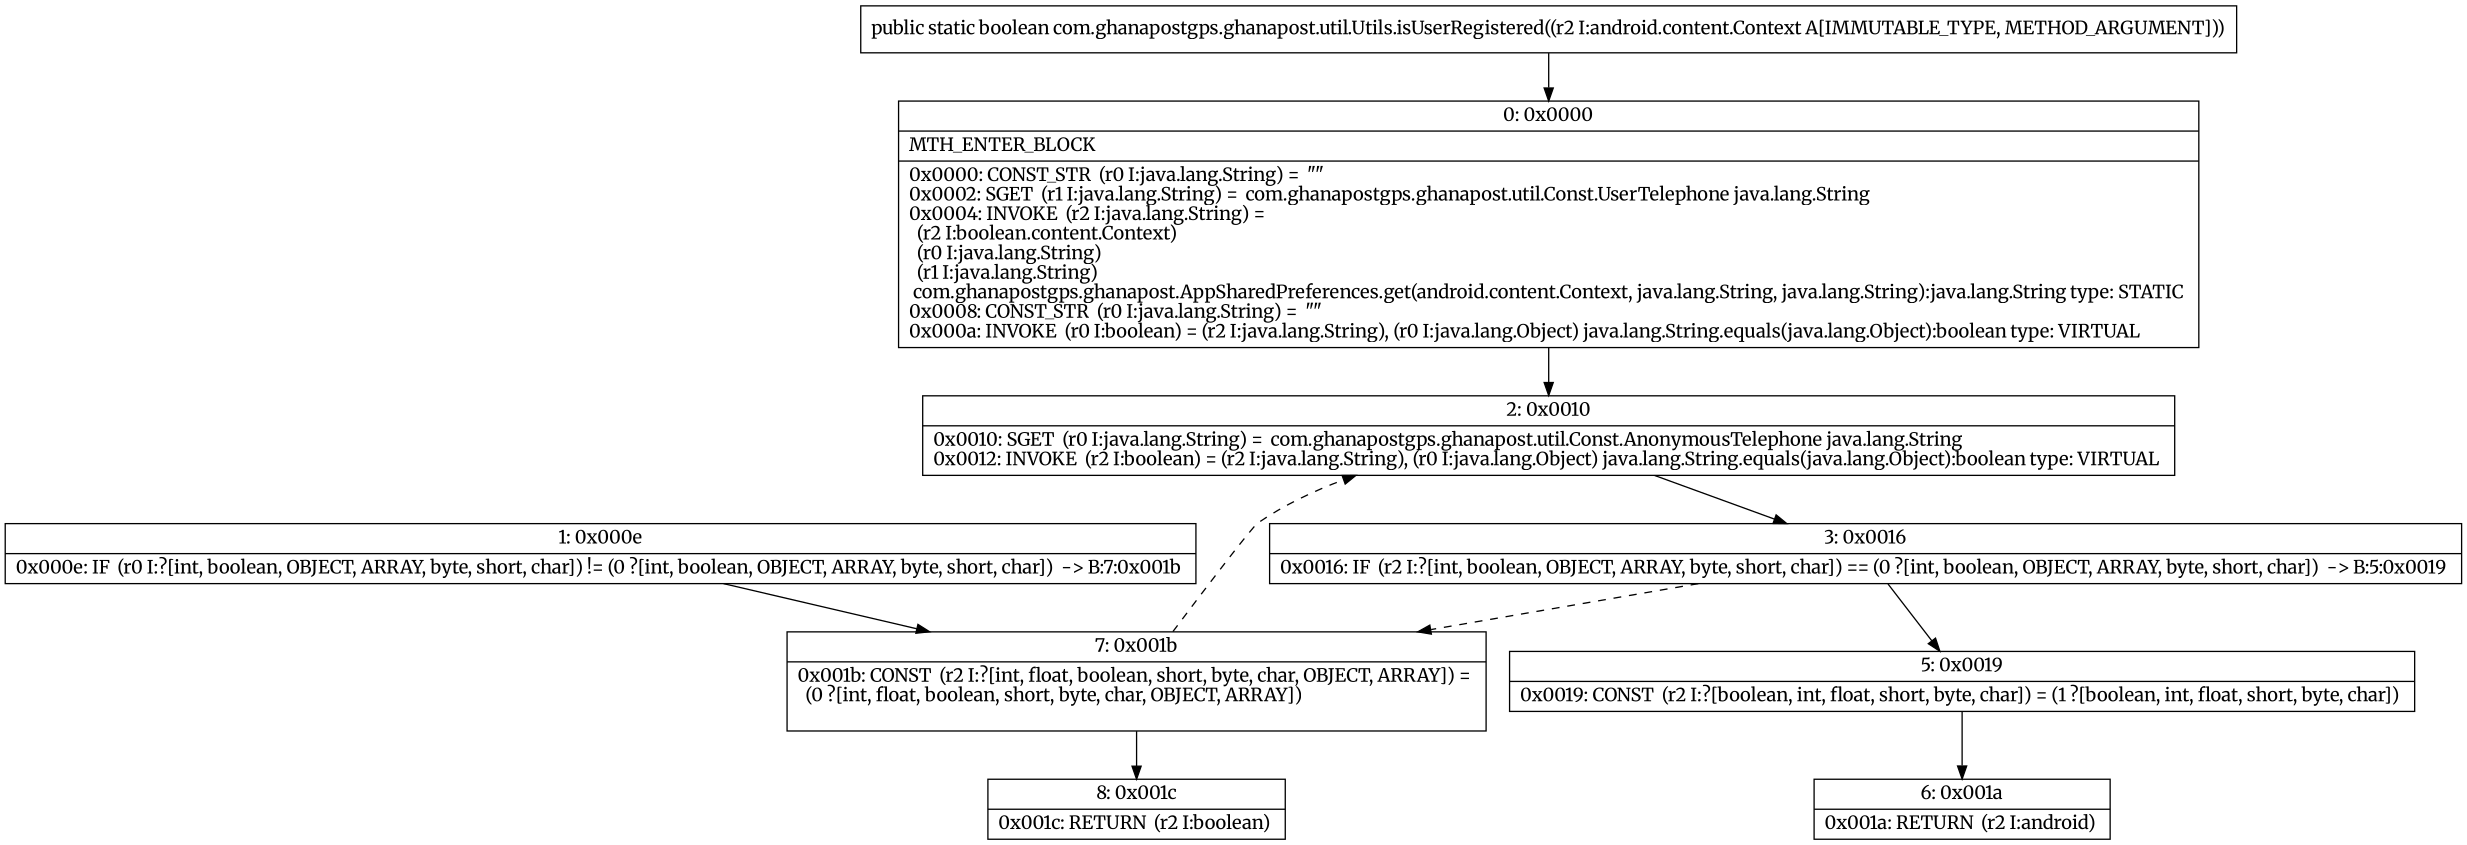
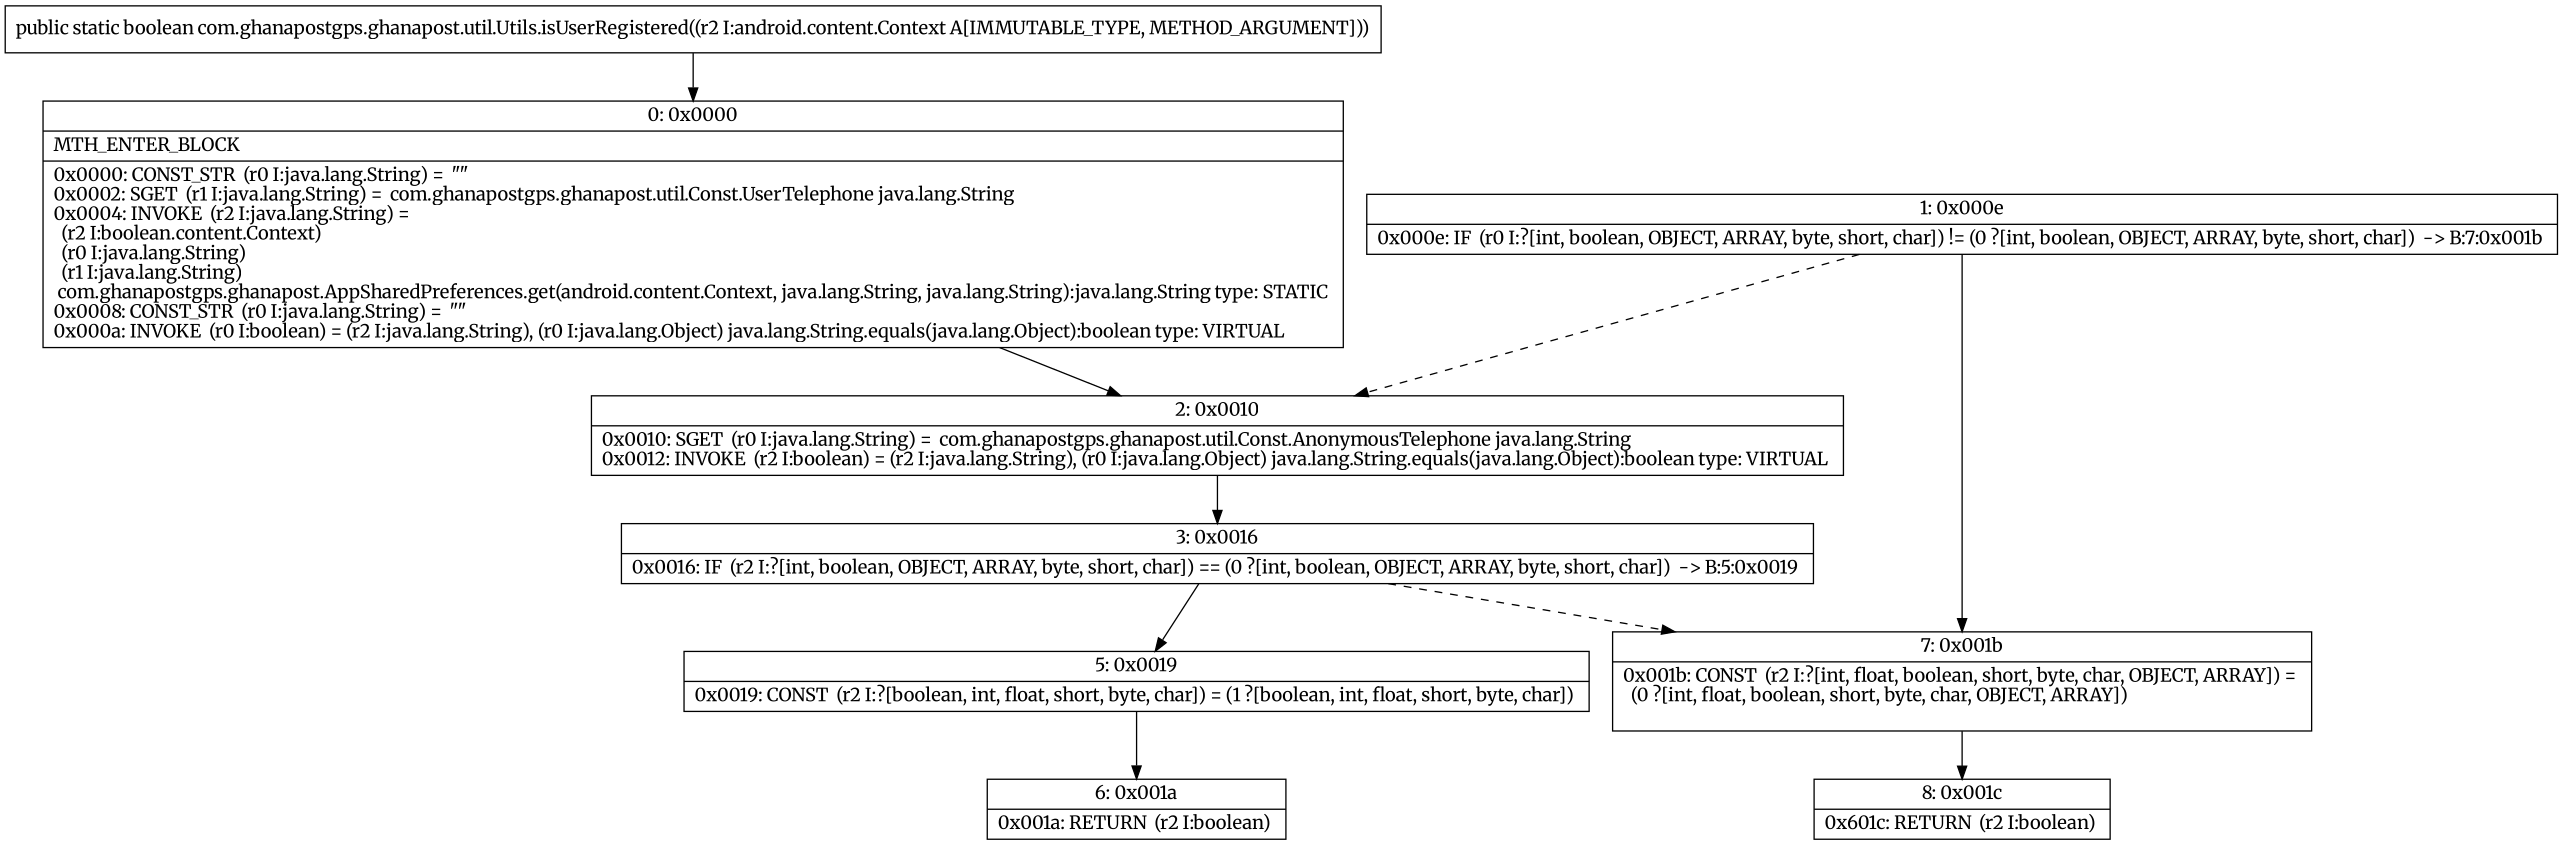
(1244, 539) -> (1613, 323)
(1137, 824) -> (1962, 824)
(1962, 824) -> (1137, 824)
